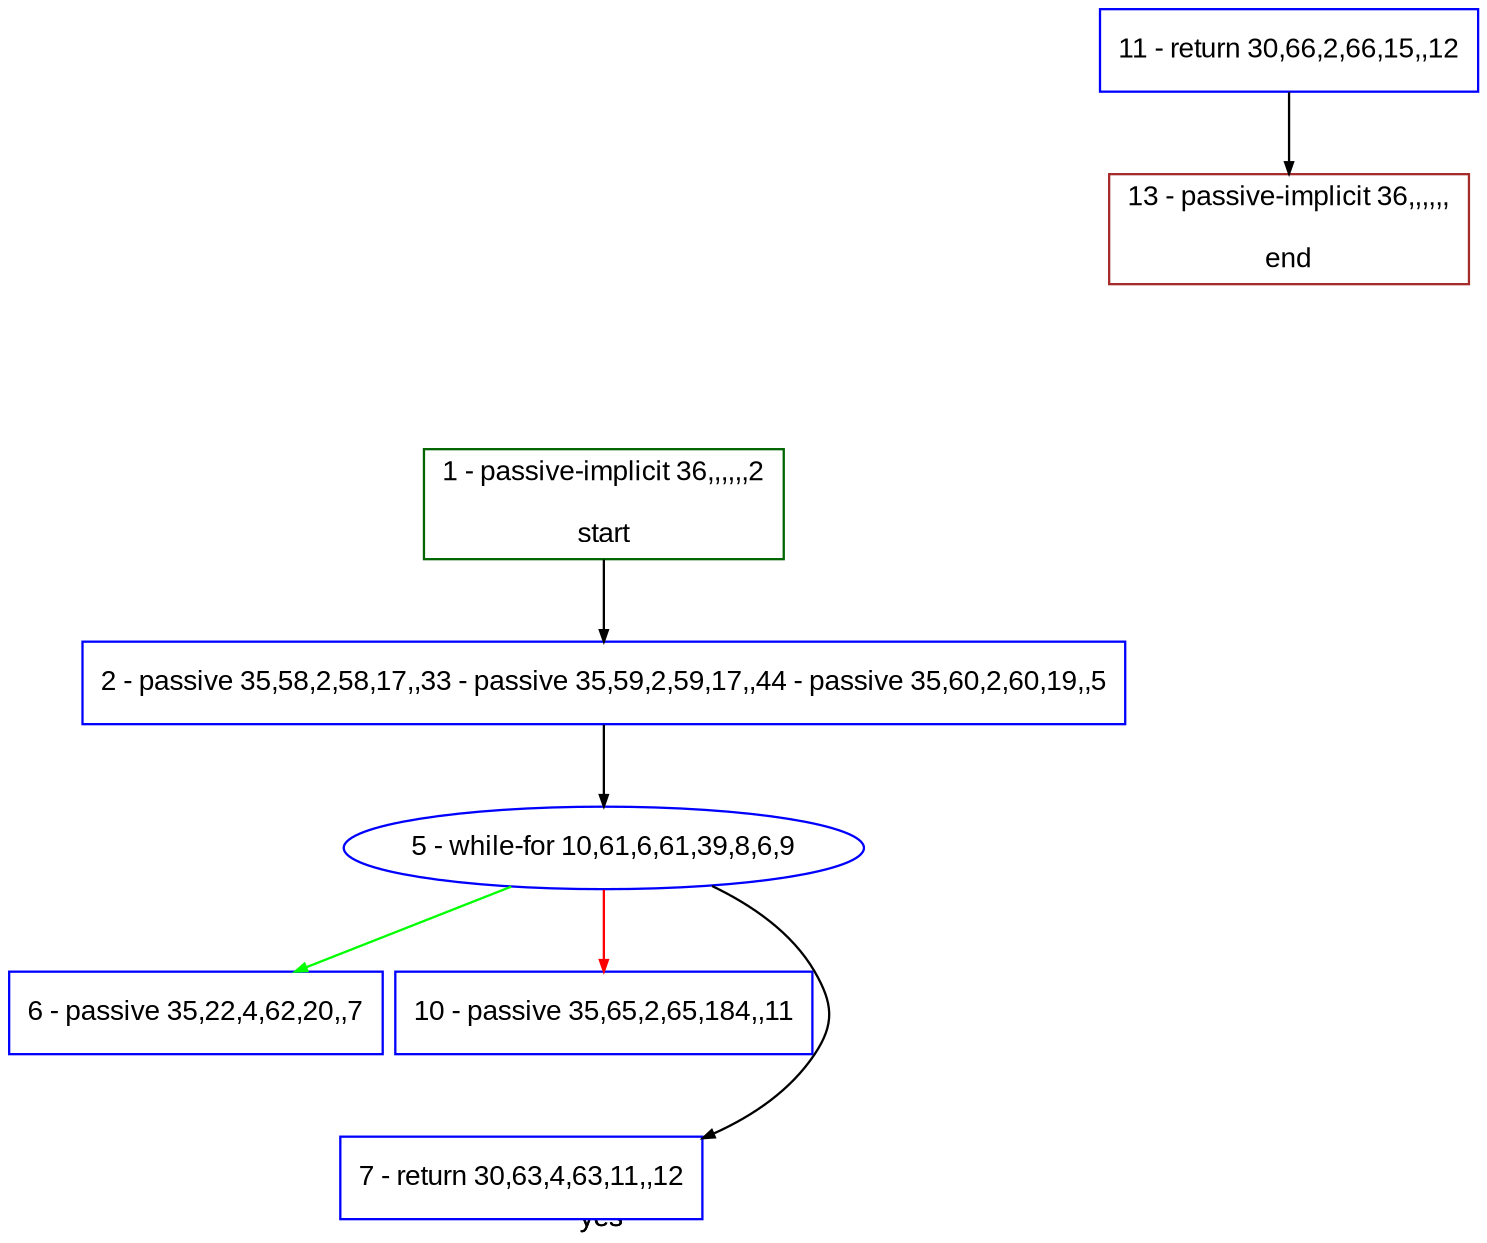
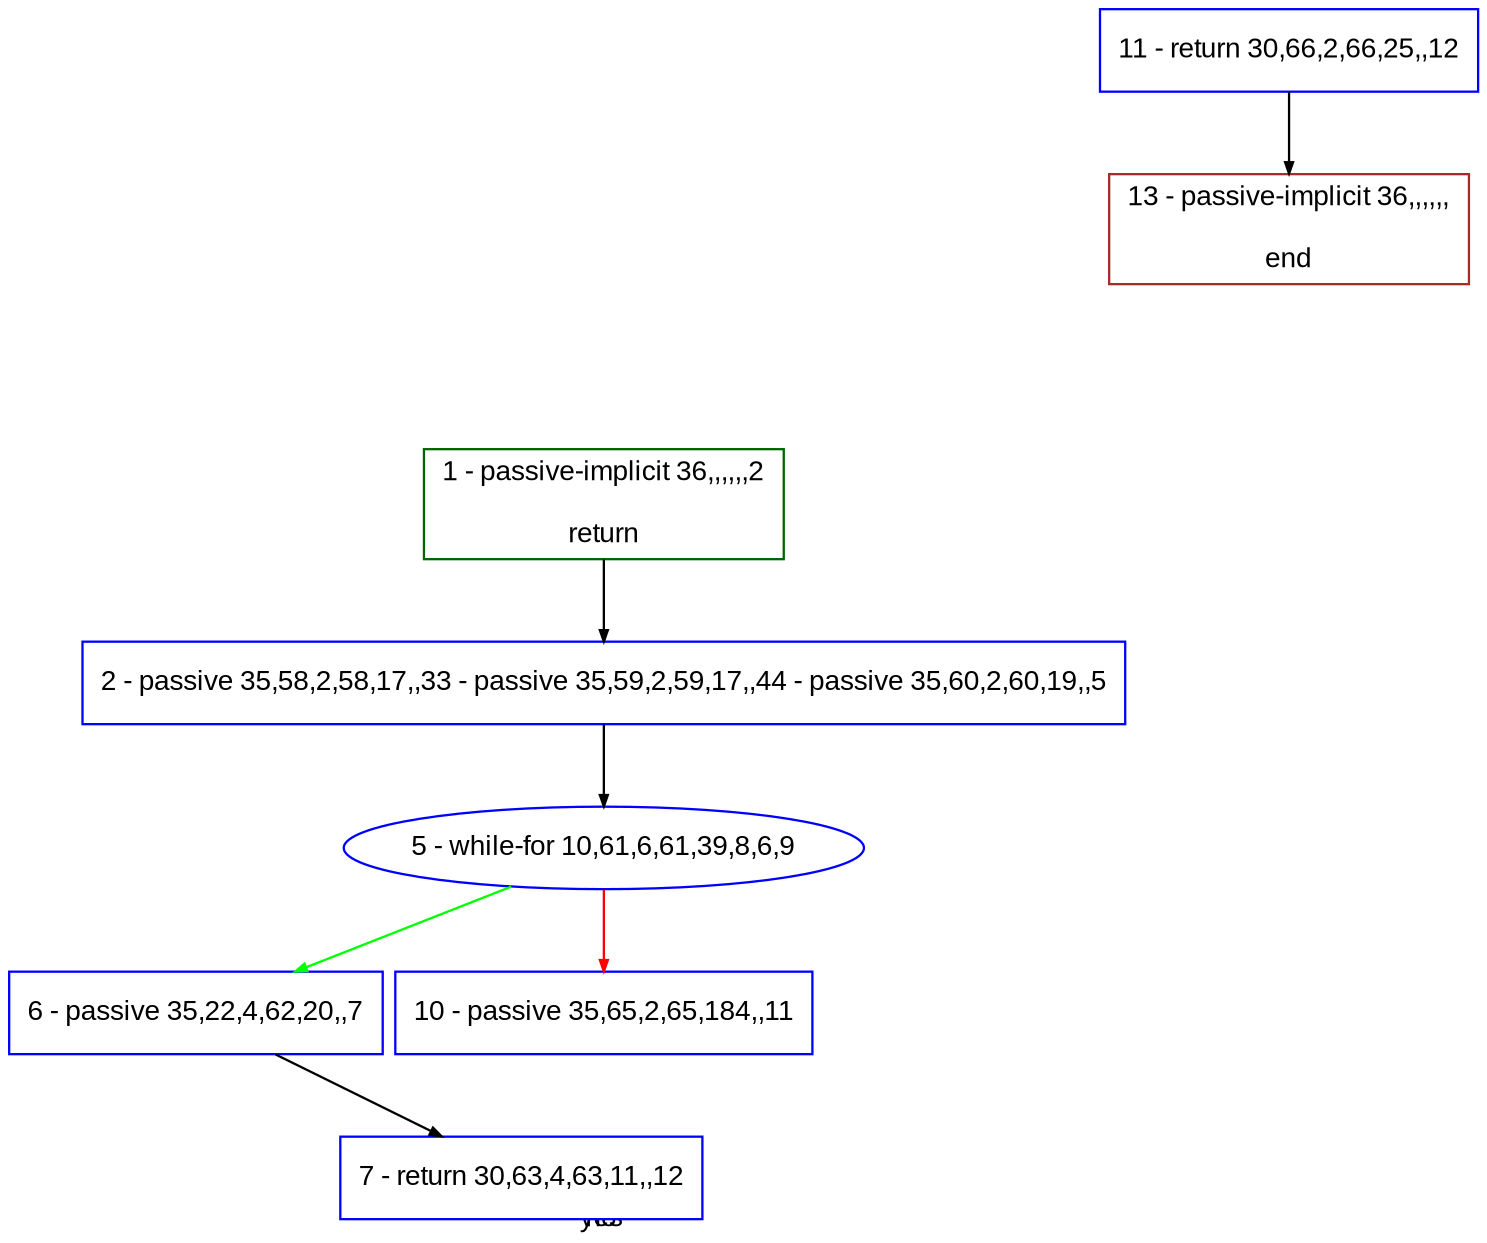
(1289, 50) -> (1289, 50)
(604, 504) -> (604, 504)
(829, 1010) -> (353, 1093)
(602, 1219) -> (602, 1219)
